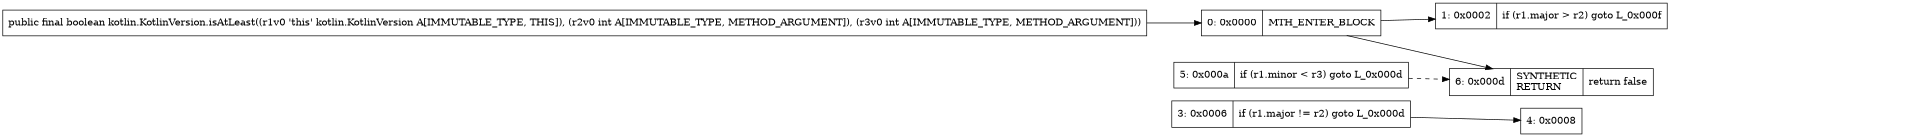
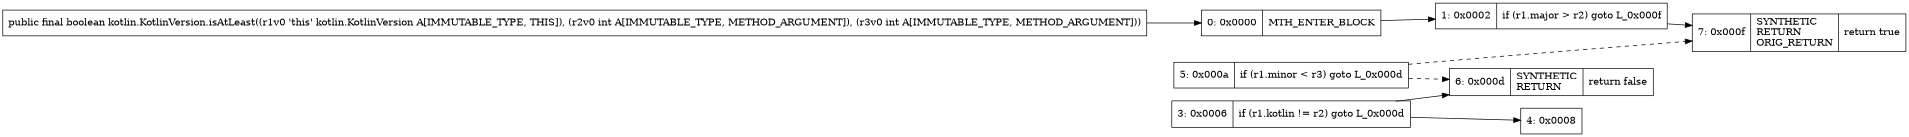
none -> (1799, 33)
(1416, 51) -> (1419, 98)
(1322, 114) -> (1321, 114)
